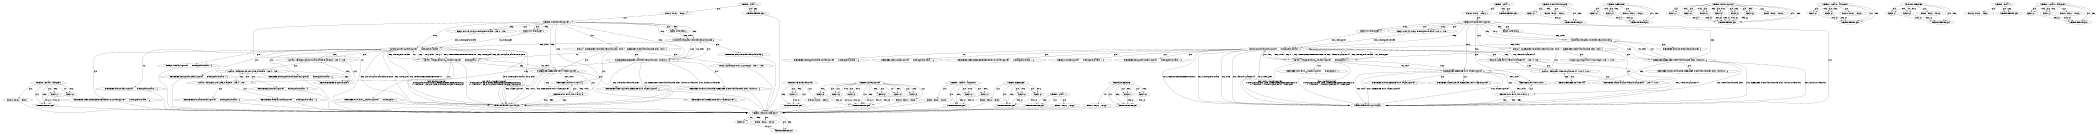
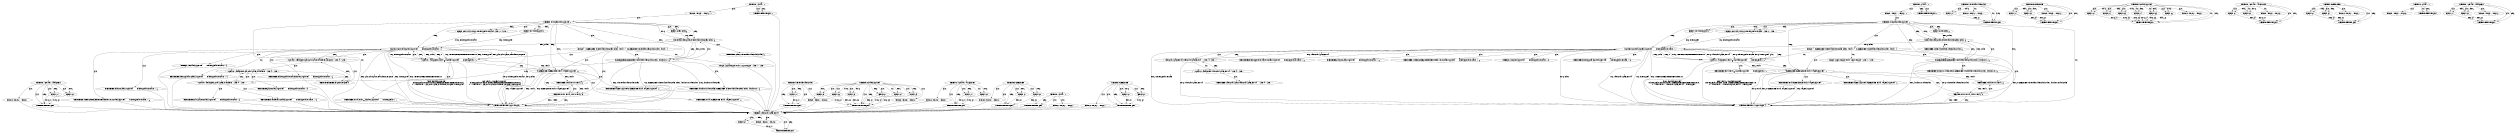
(1572, 83) -> none
